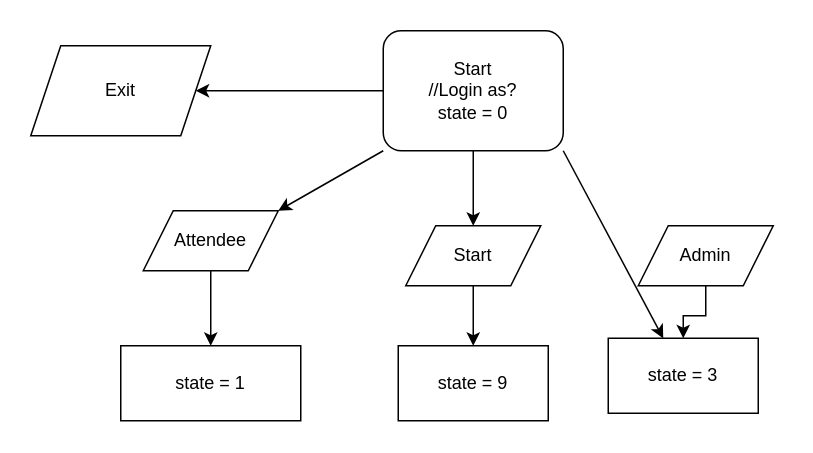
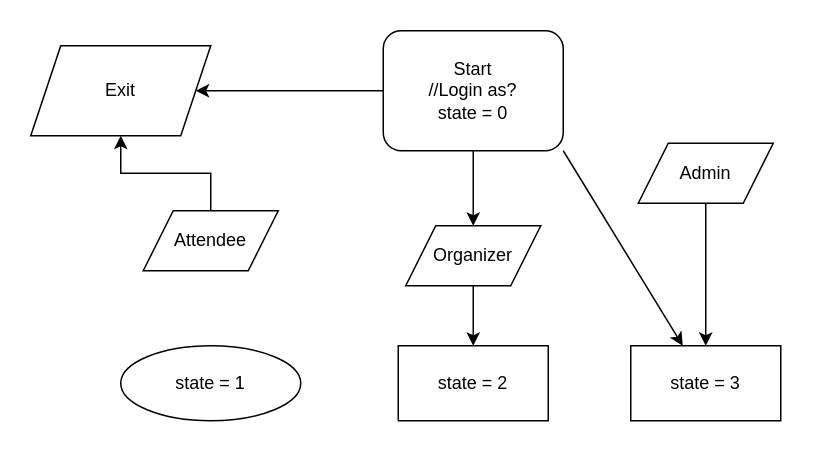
(335, 178) -> none
(473, 256) -> (473, 256)
(706, 256) -> (706, 173)
(211, 303) -> (171, 173)
(683, 376) -> (706, 383)
(211, 383) -> (211, 383)
(473, 383) -> (473, 383)
